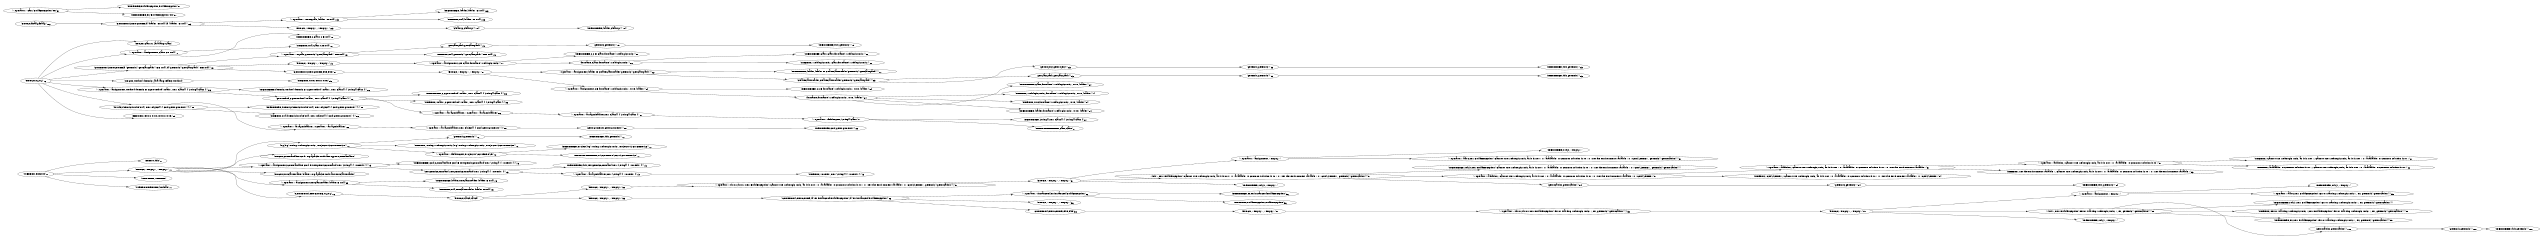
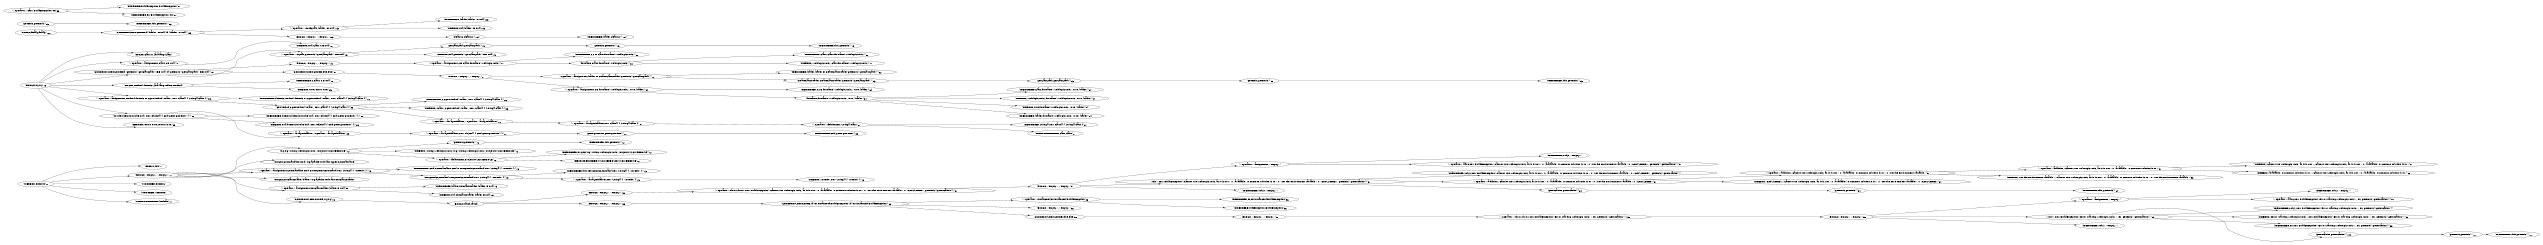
(58, 10) -> (58, 10)
(235, 47) -> (239, 83)
(1055, 67) -> none
none -> (154, 184)
